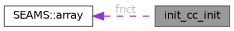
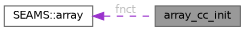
(192, 16) -> (198, 16)
